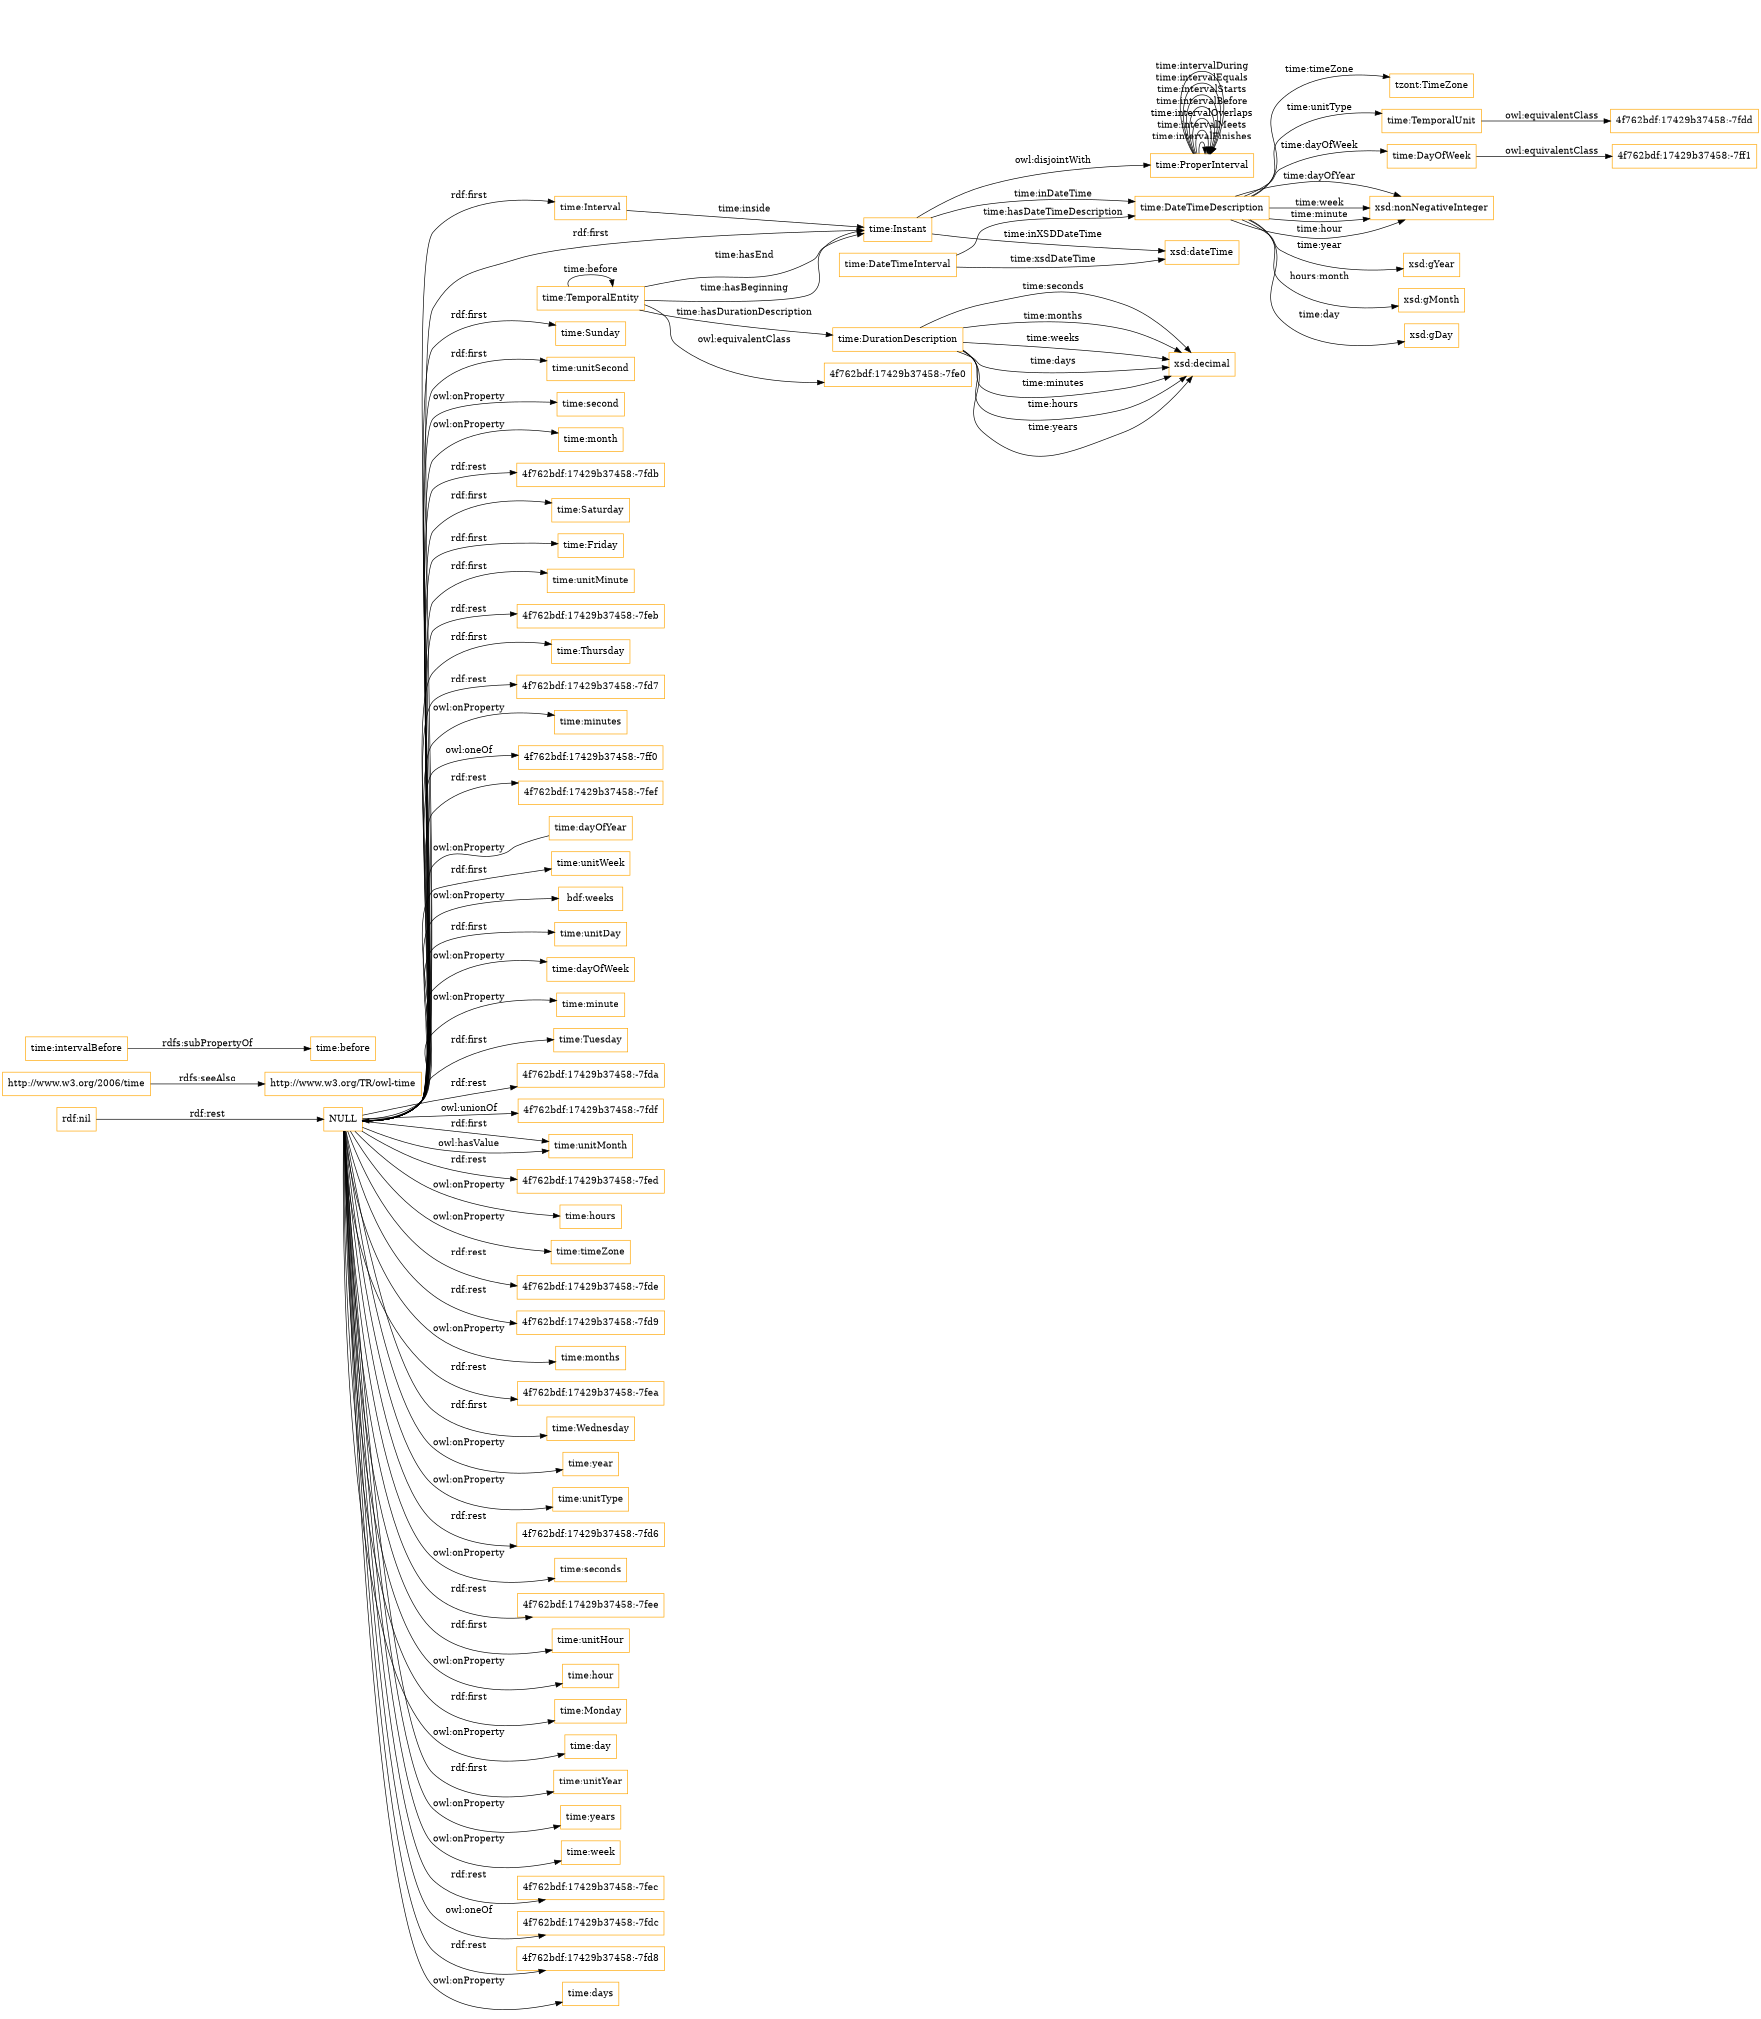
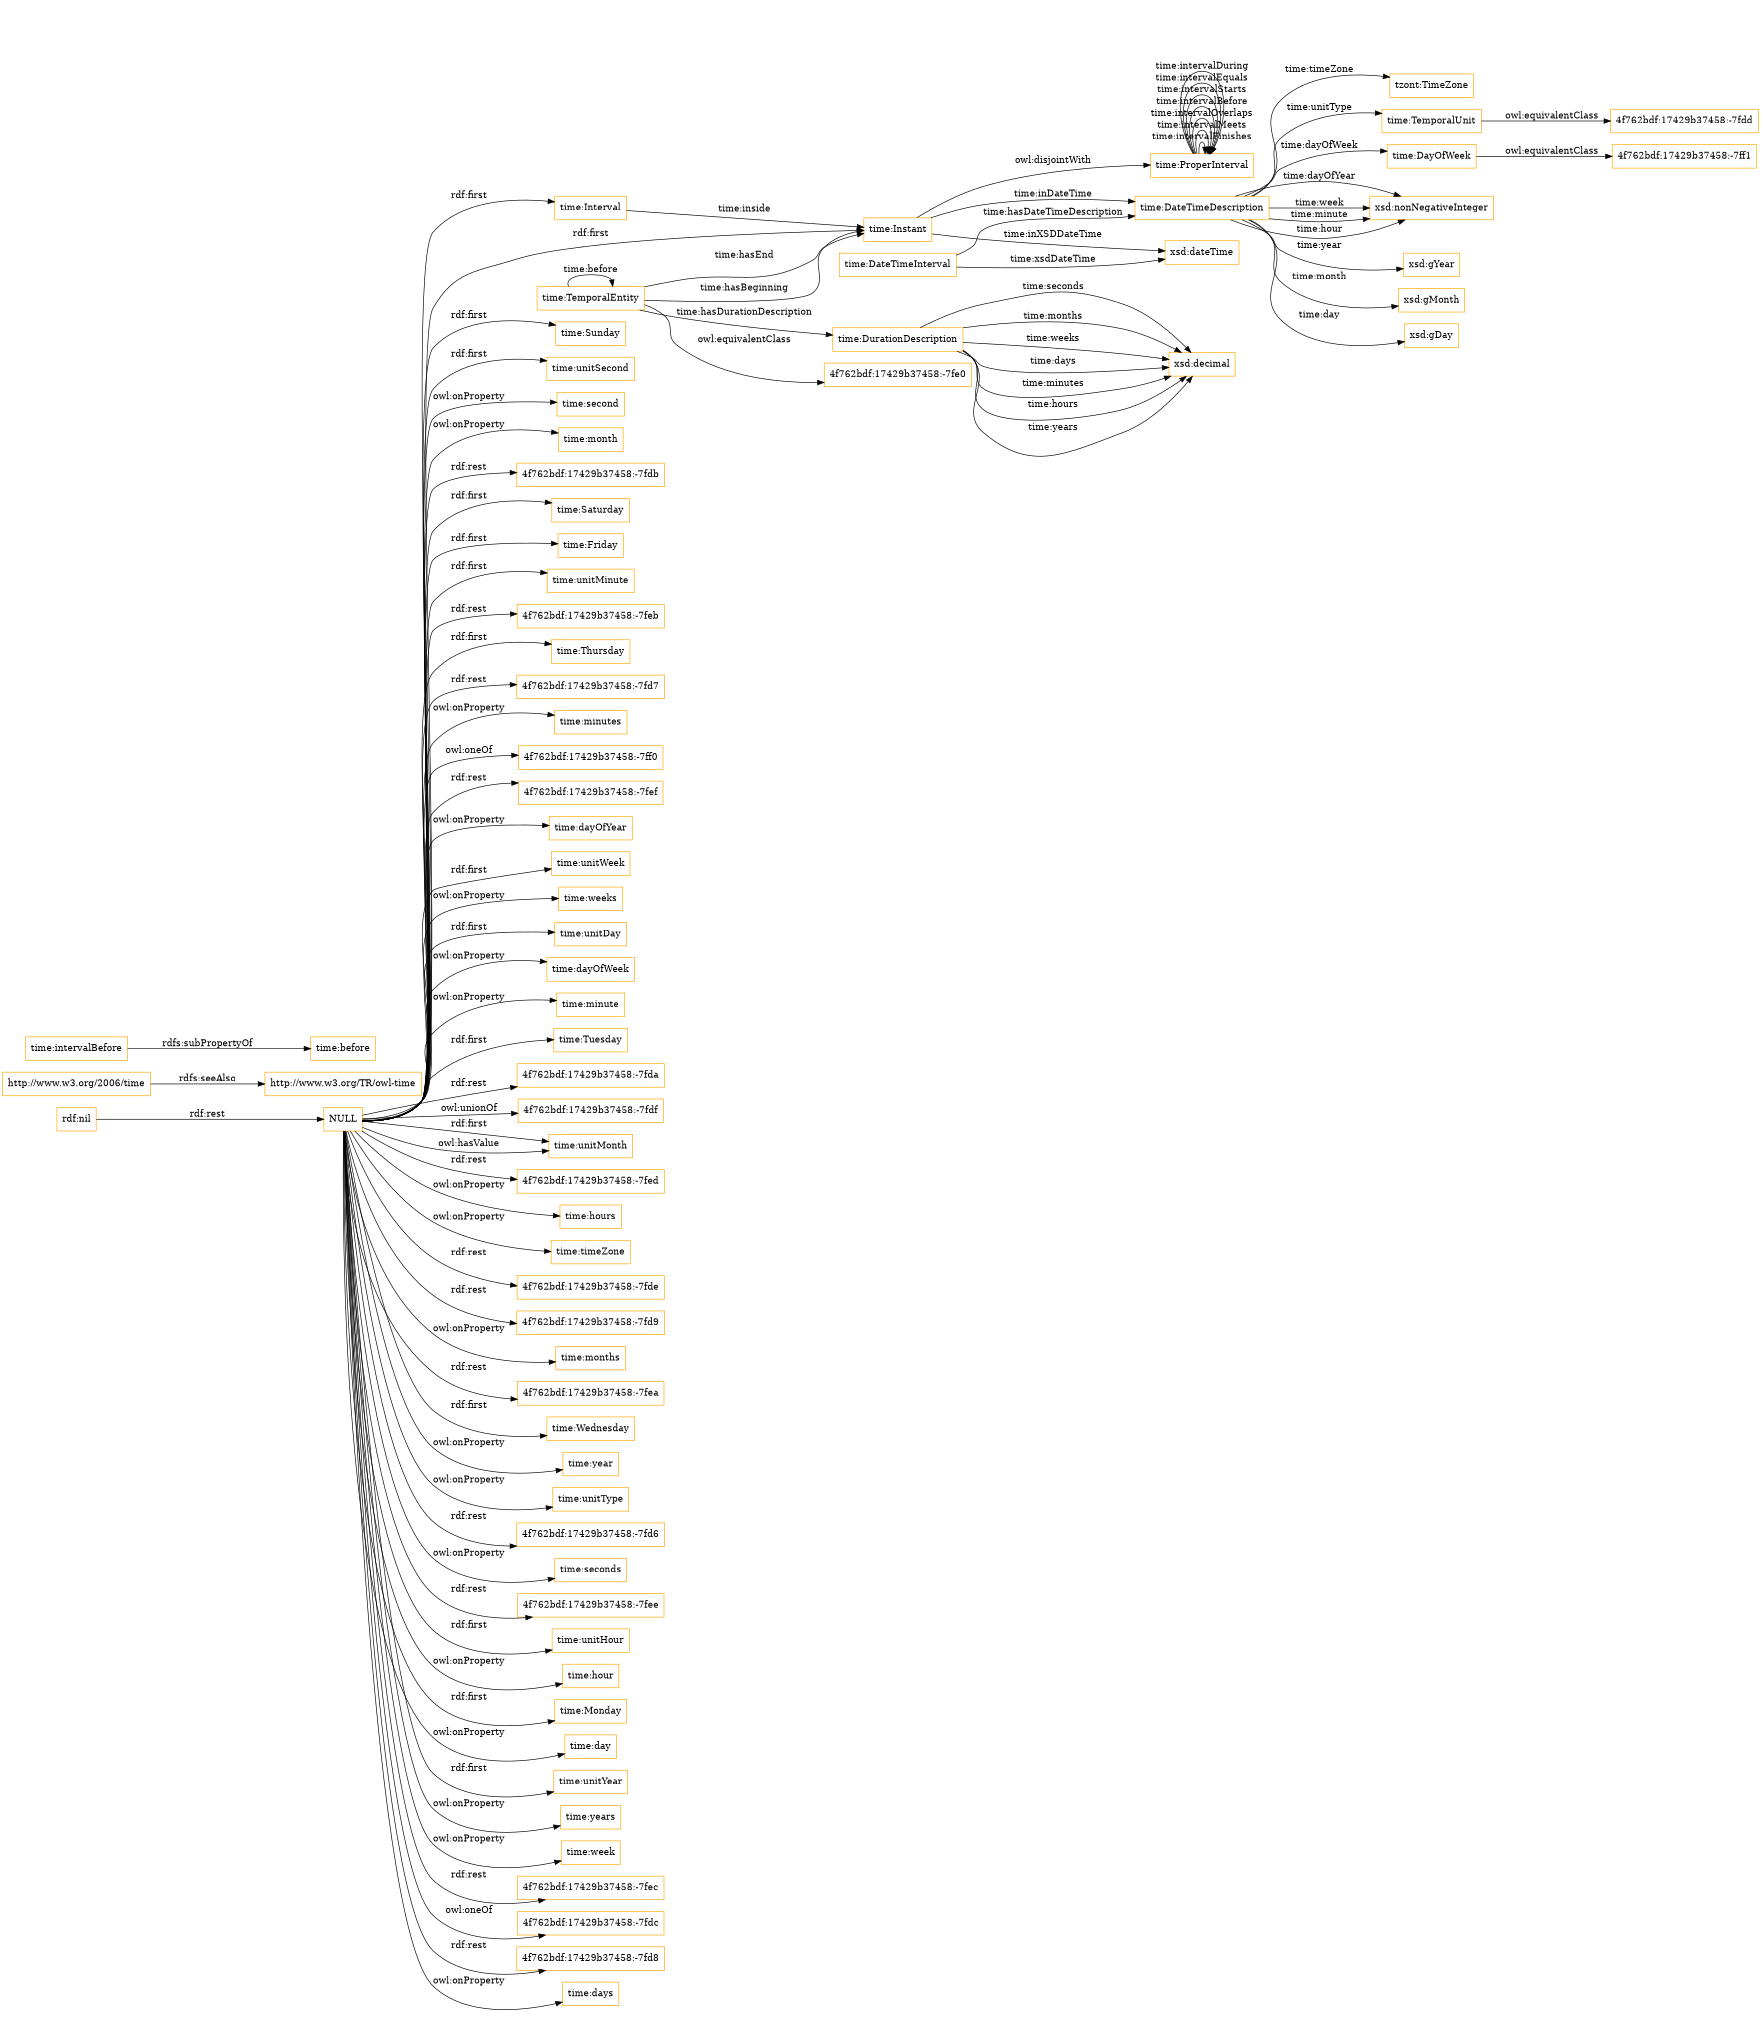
(1319, 277) -> (1319, 277)
(439, 860) -> (426, 947)
(591, 899) -> (591, 899)
